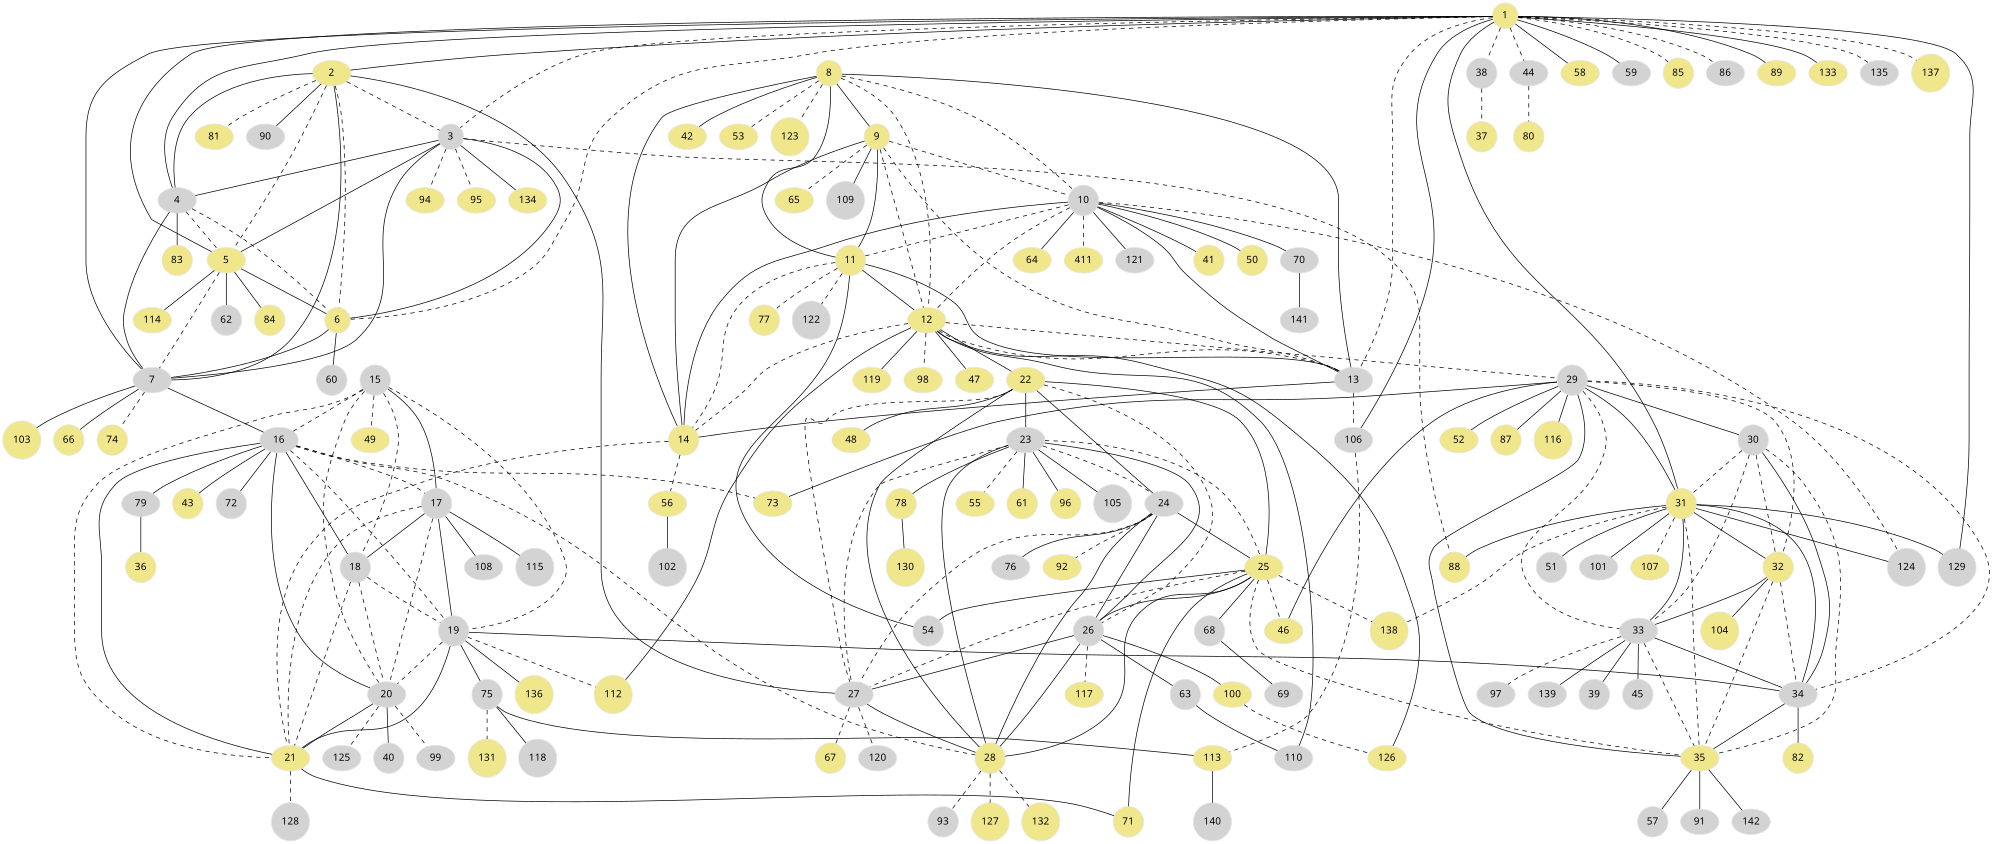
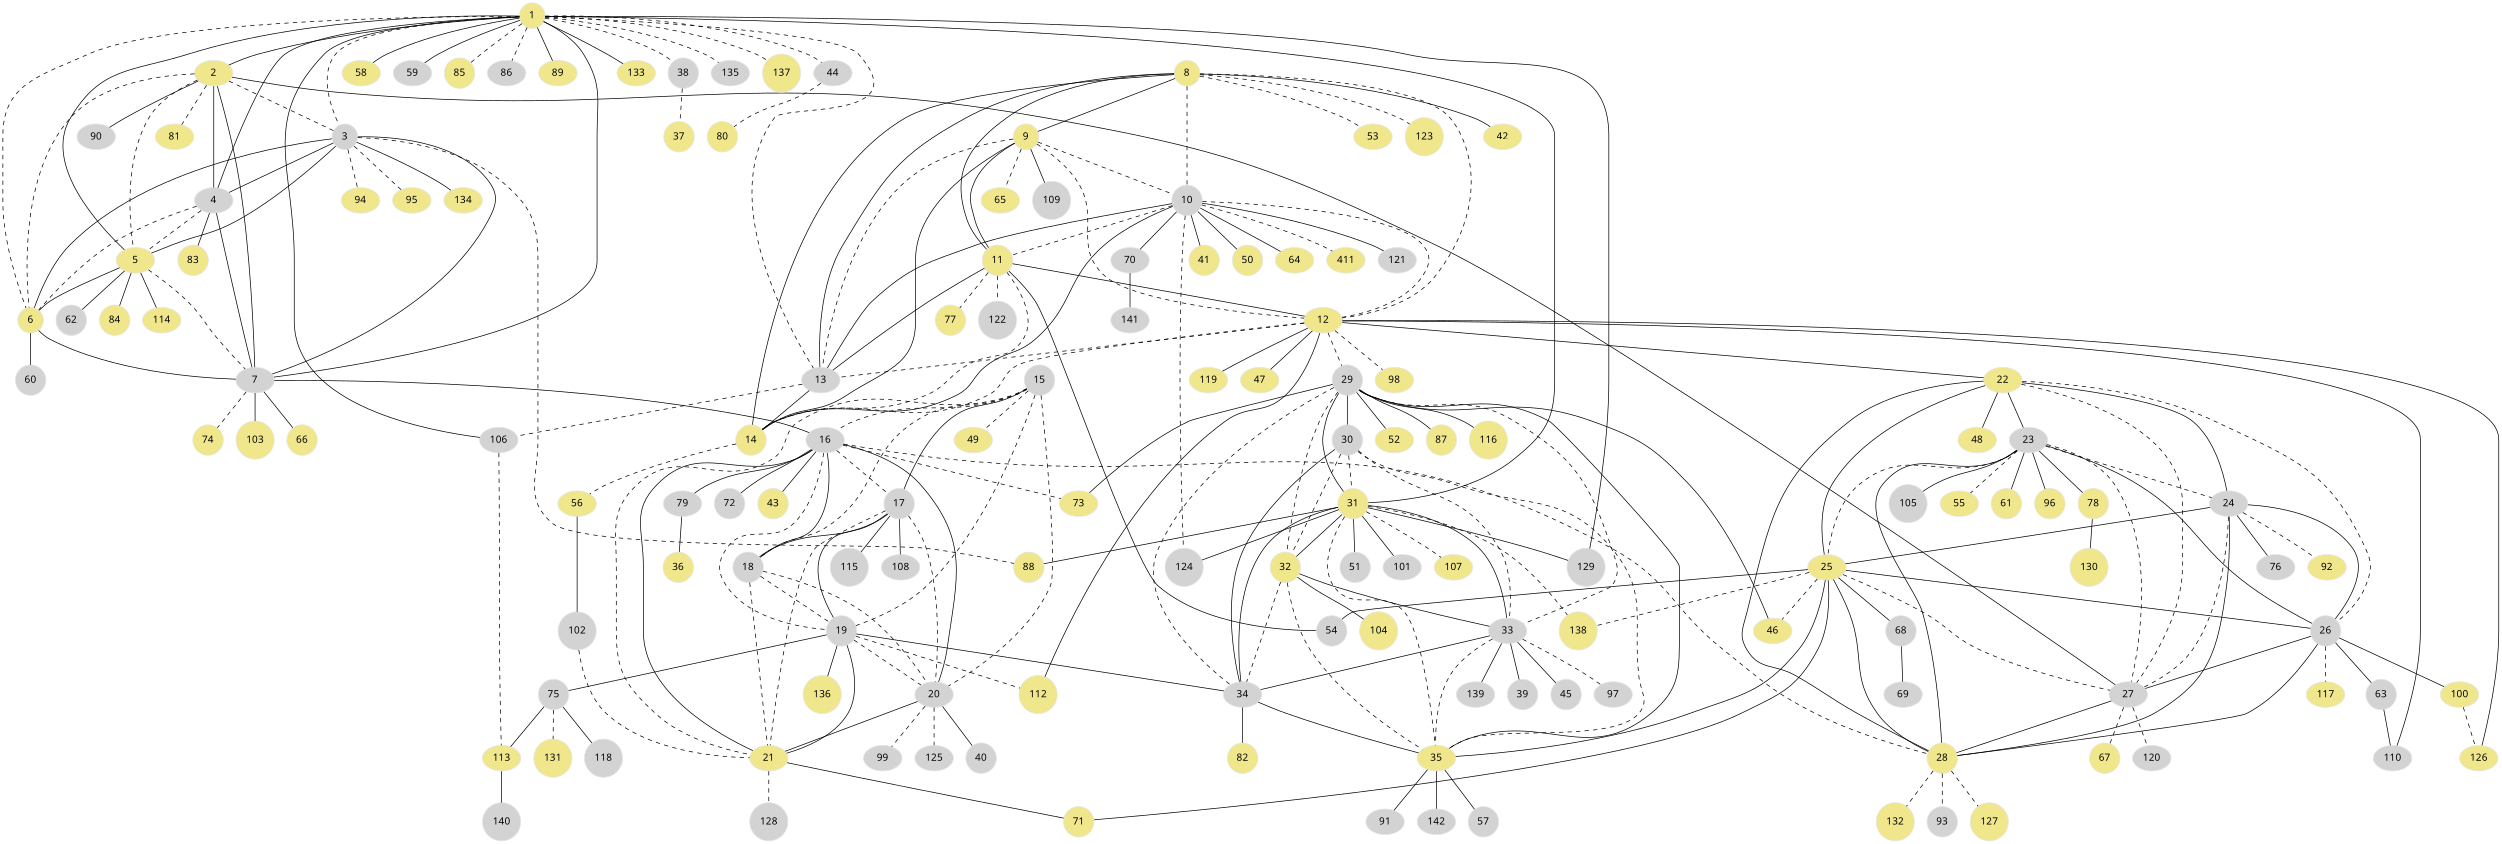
(380, 497) -> (641, 736)
(1430, 709) -> (1673, 719)
